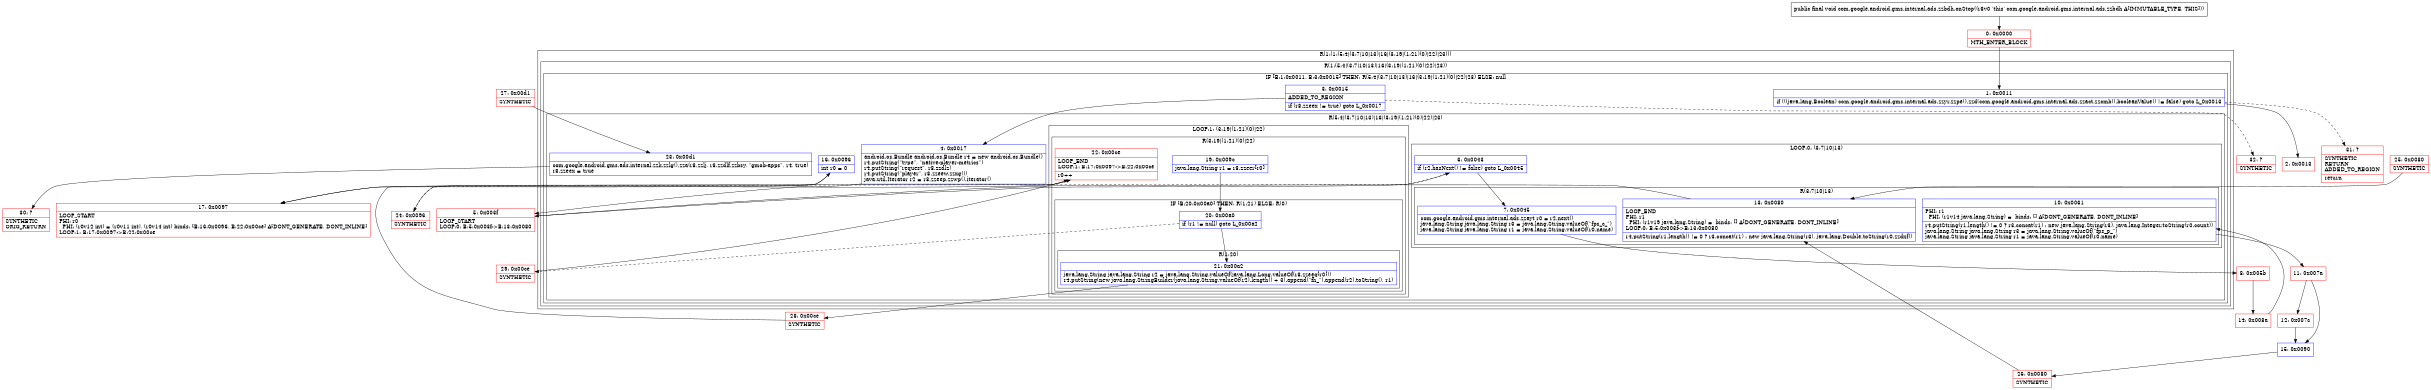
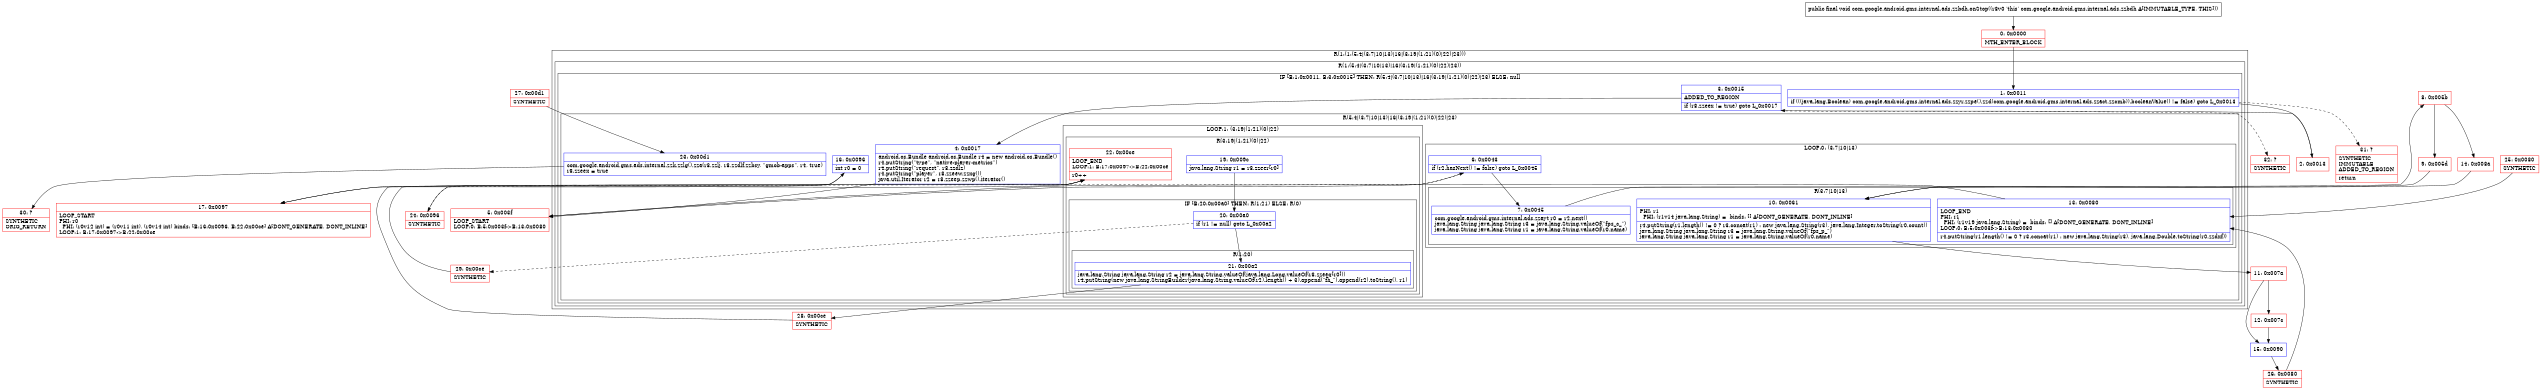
none -> (2064, 111)
(2337, 164) -> (2356, 164)
none -> (2435, 164)
